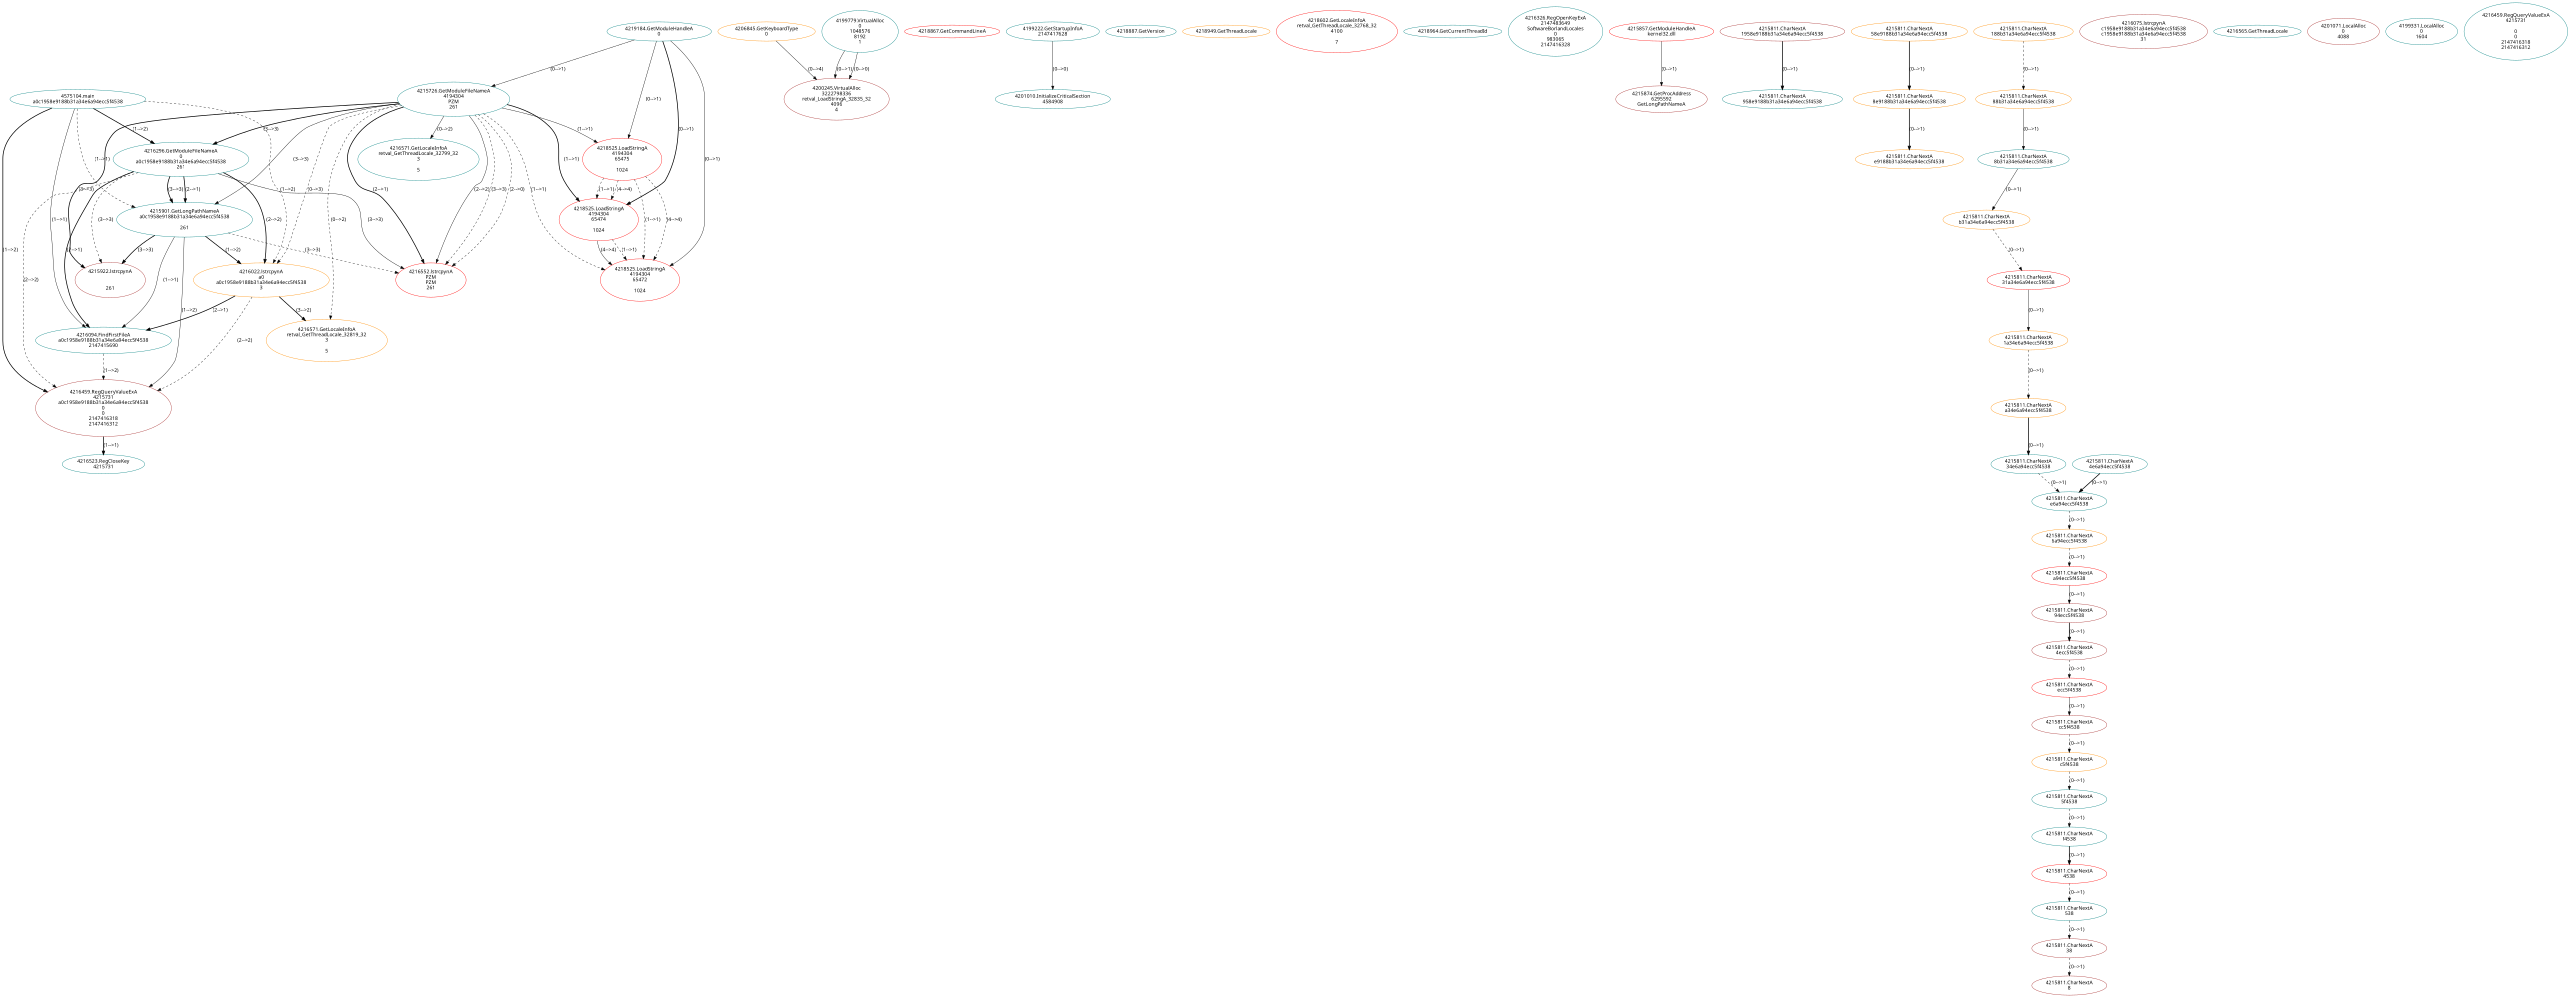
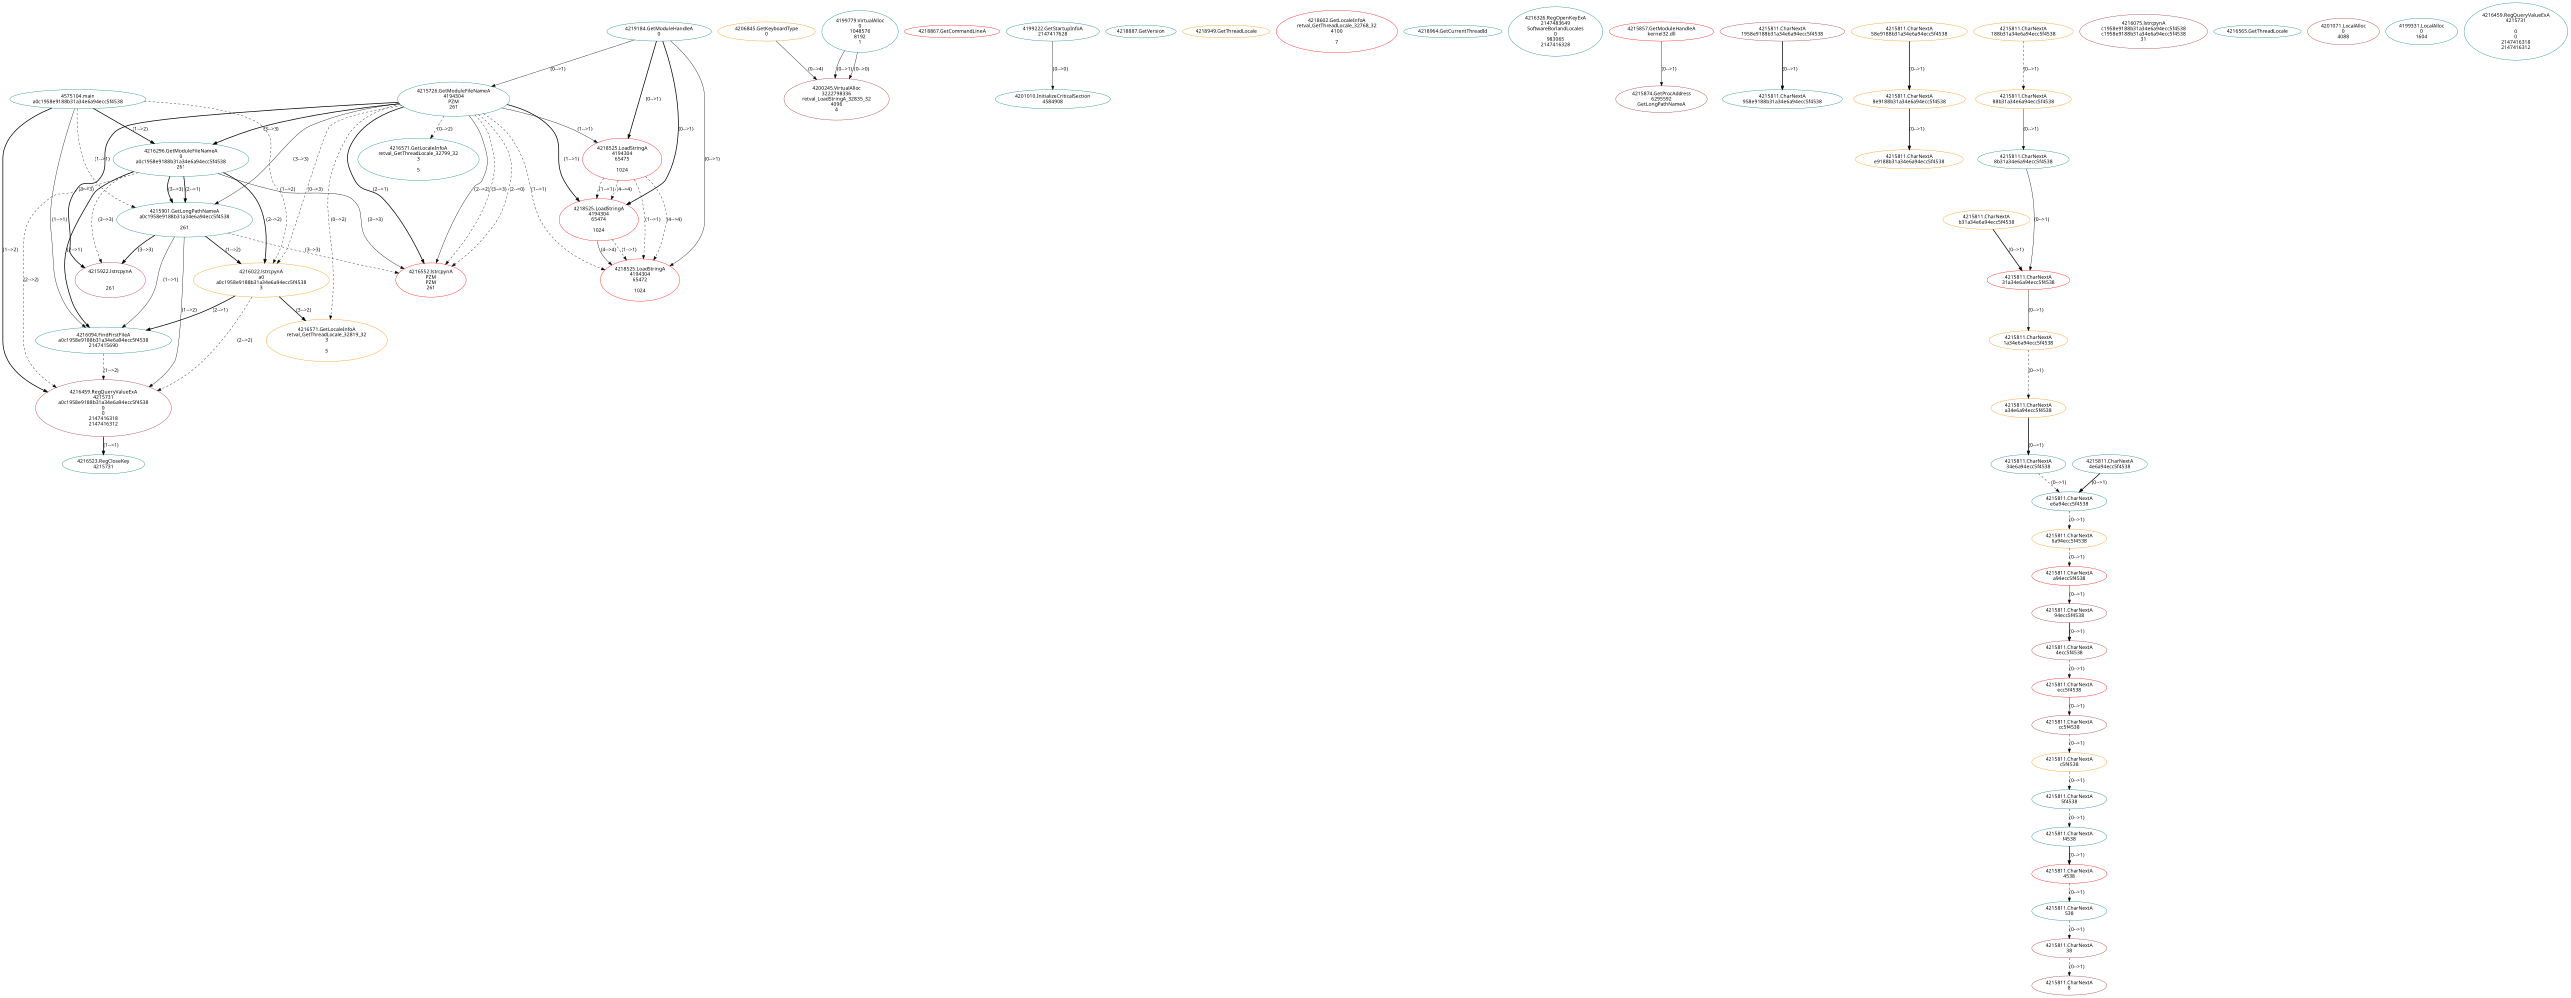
(643, 88) -> (643, 88)
(438, 126) -> (438, 126)
(2006, 188) -> (2034, 218)
(2006, 248) -> (2006, 248)
